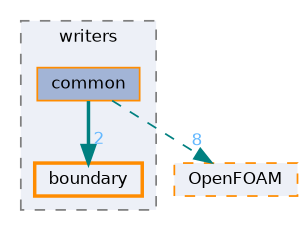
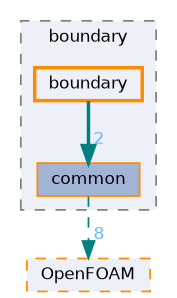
(88, 37) -> (88, 37)
(88, 123) -> (88, 123)
